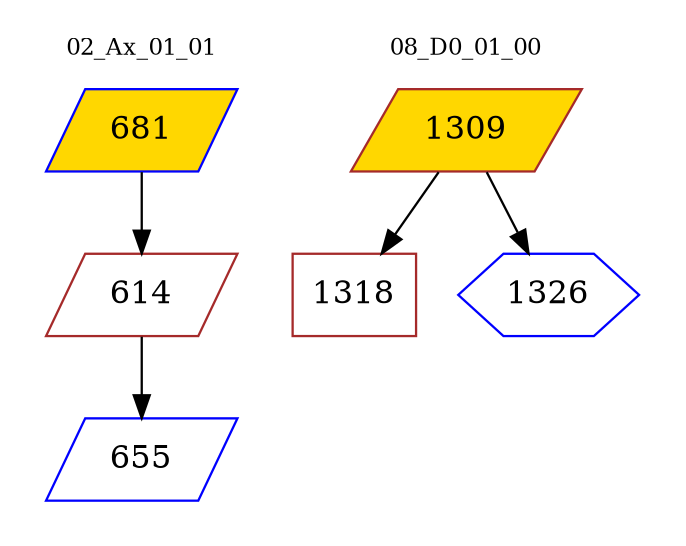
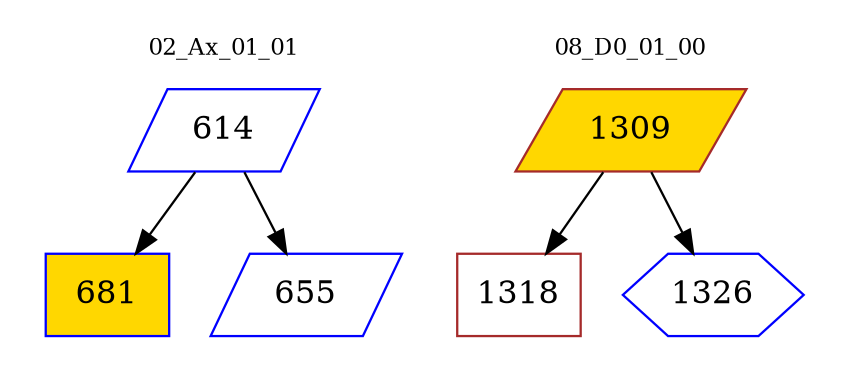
(142, 130) -> (107, 295)
(142, 201) -> (173, 203)
(142, 295) -> (224, 130)
